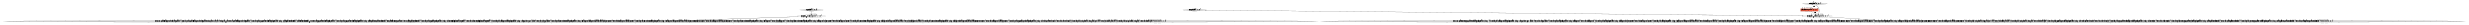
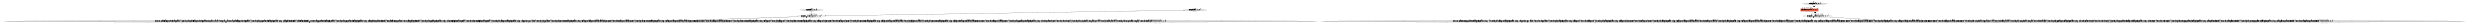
(1819, 9) -> none
(1504, 13) -> (1005, 13)
